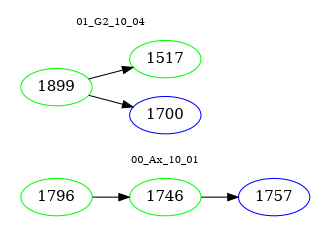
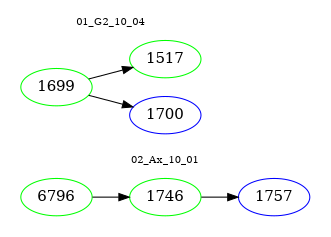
(56, 87) -> (56, 87)
(165, 160) -> (165, 160)
(56, 197) -> (56, 197)
